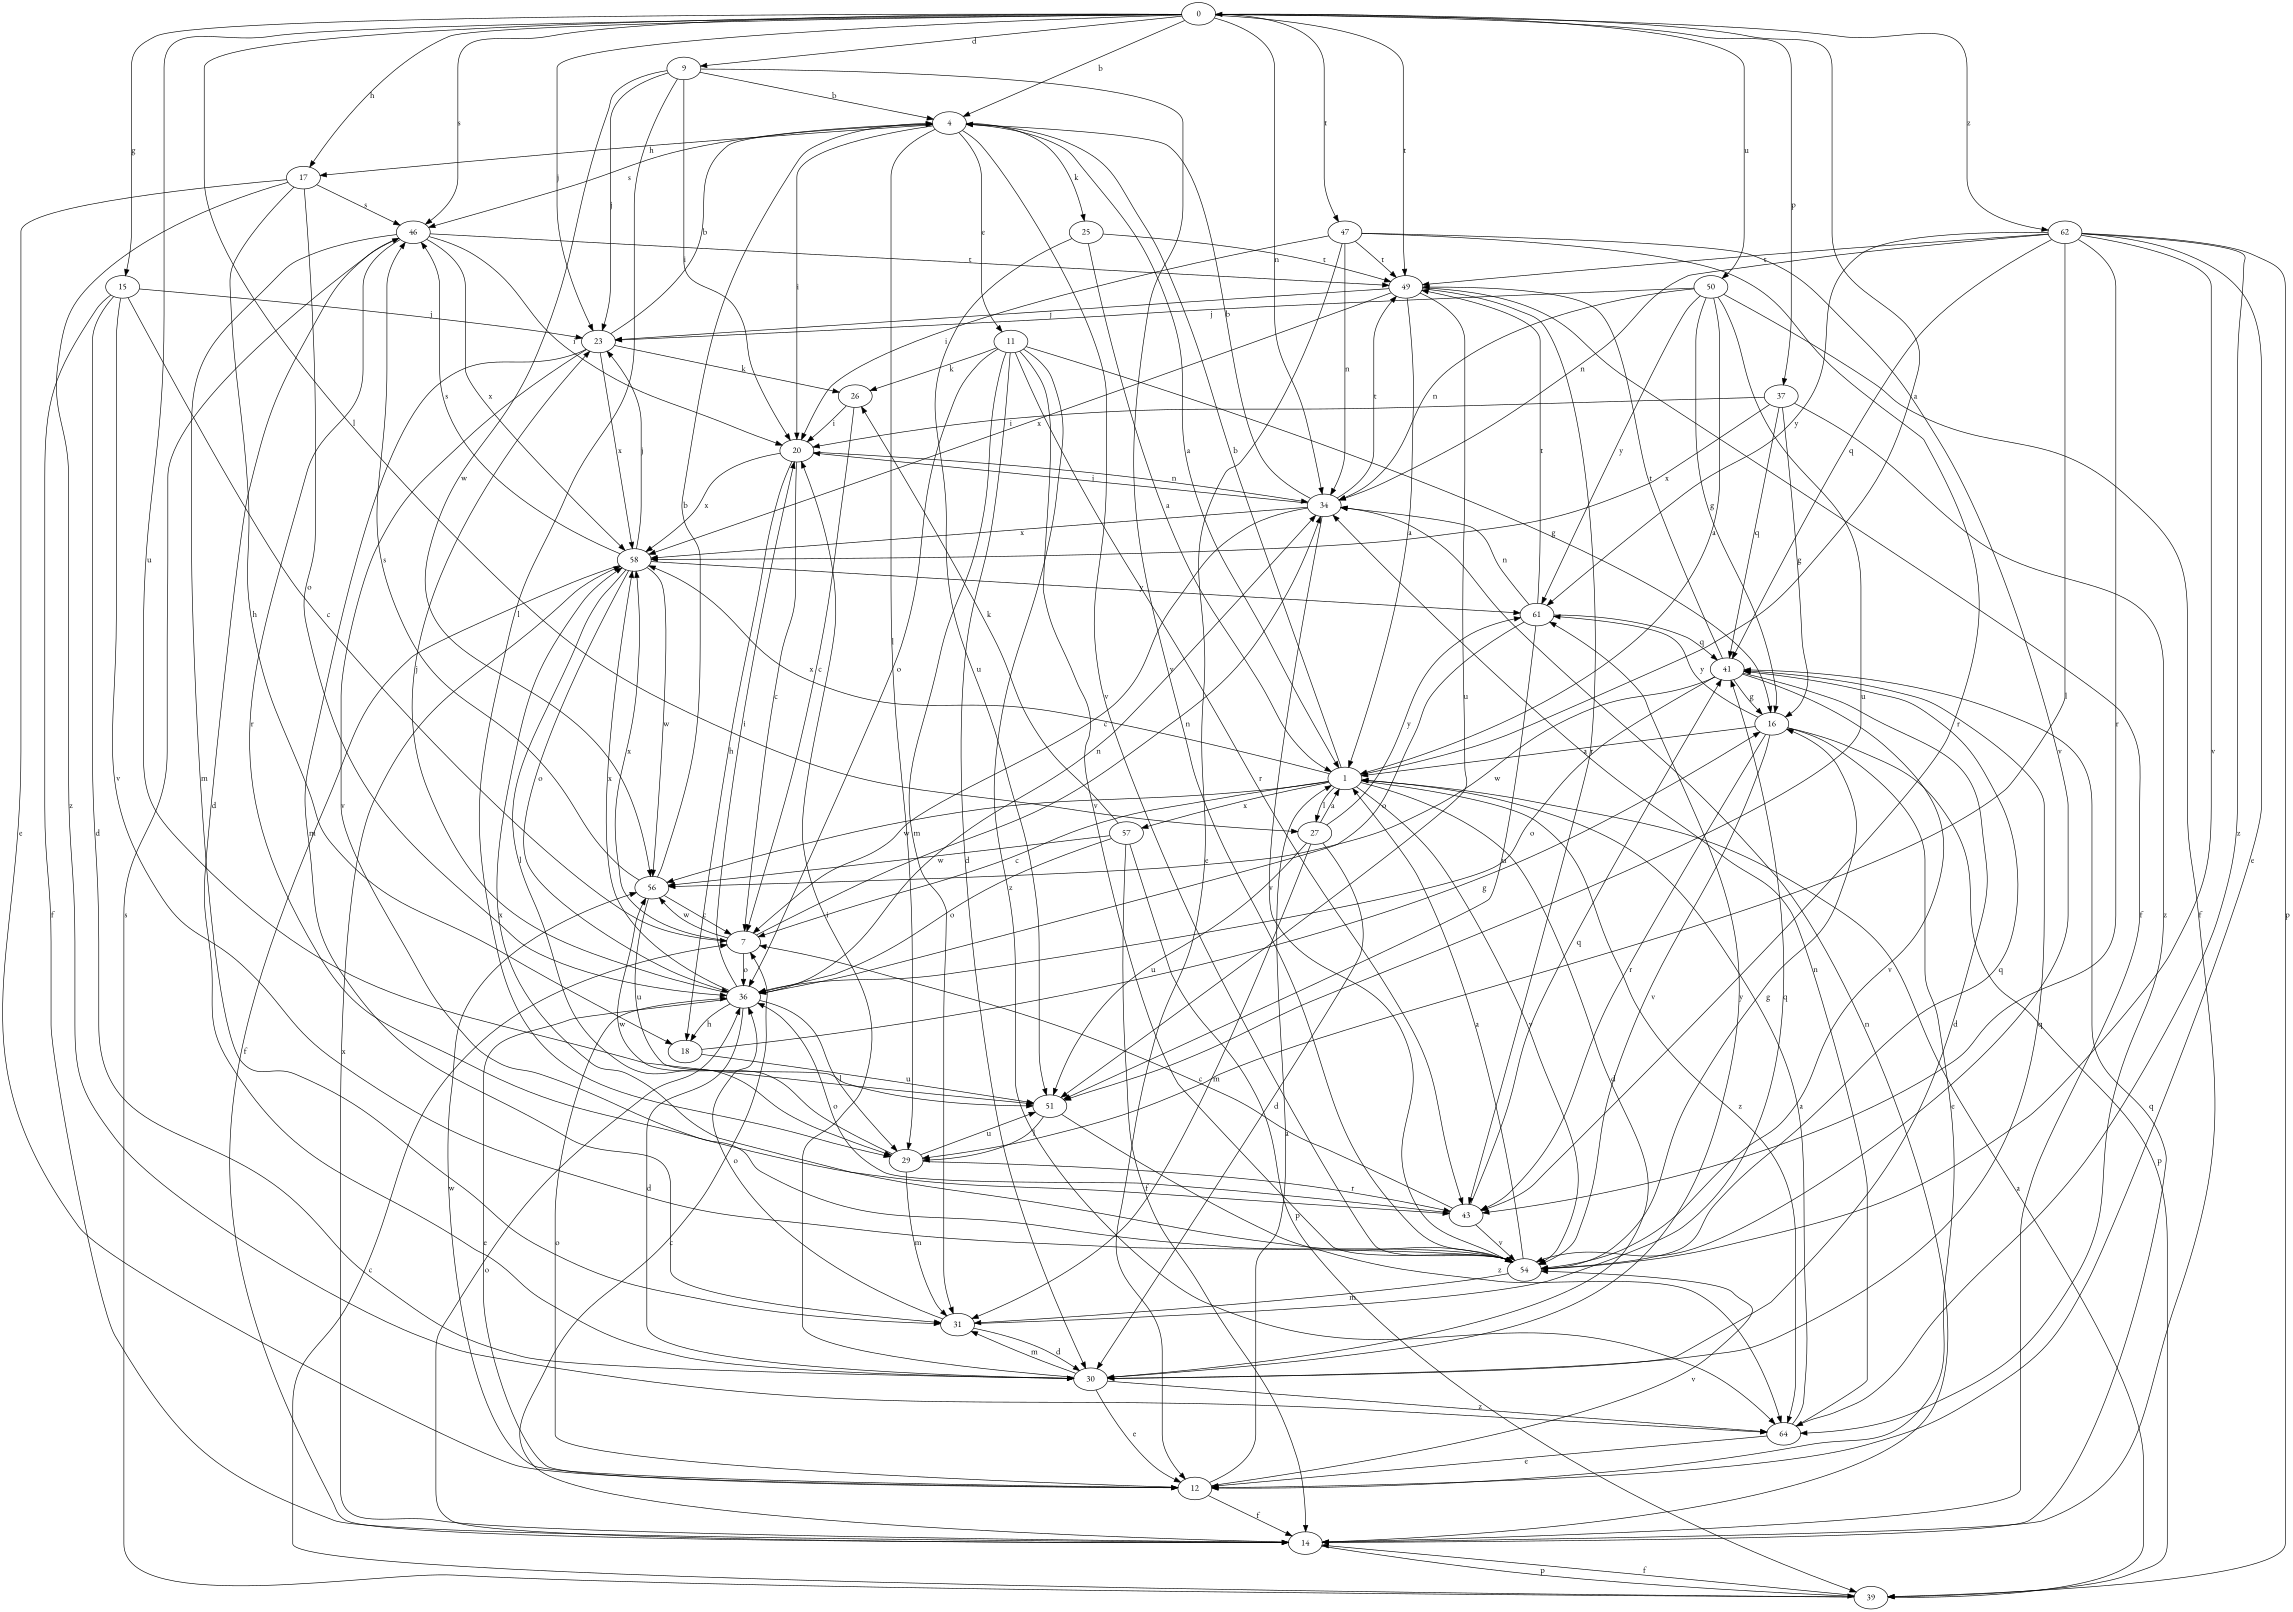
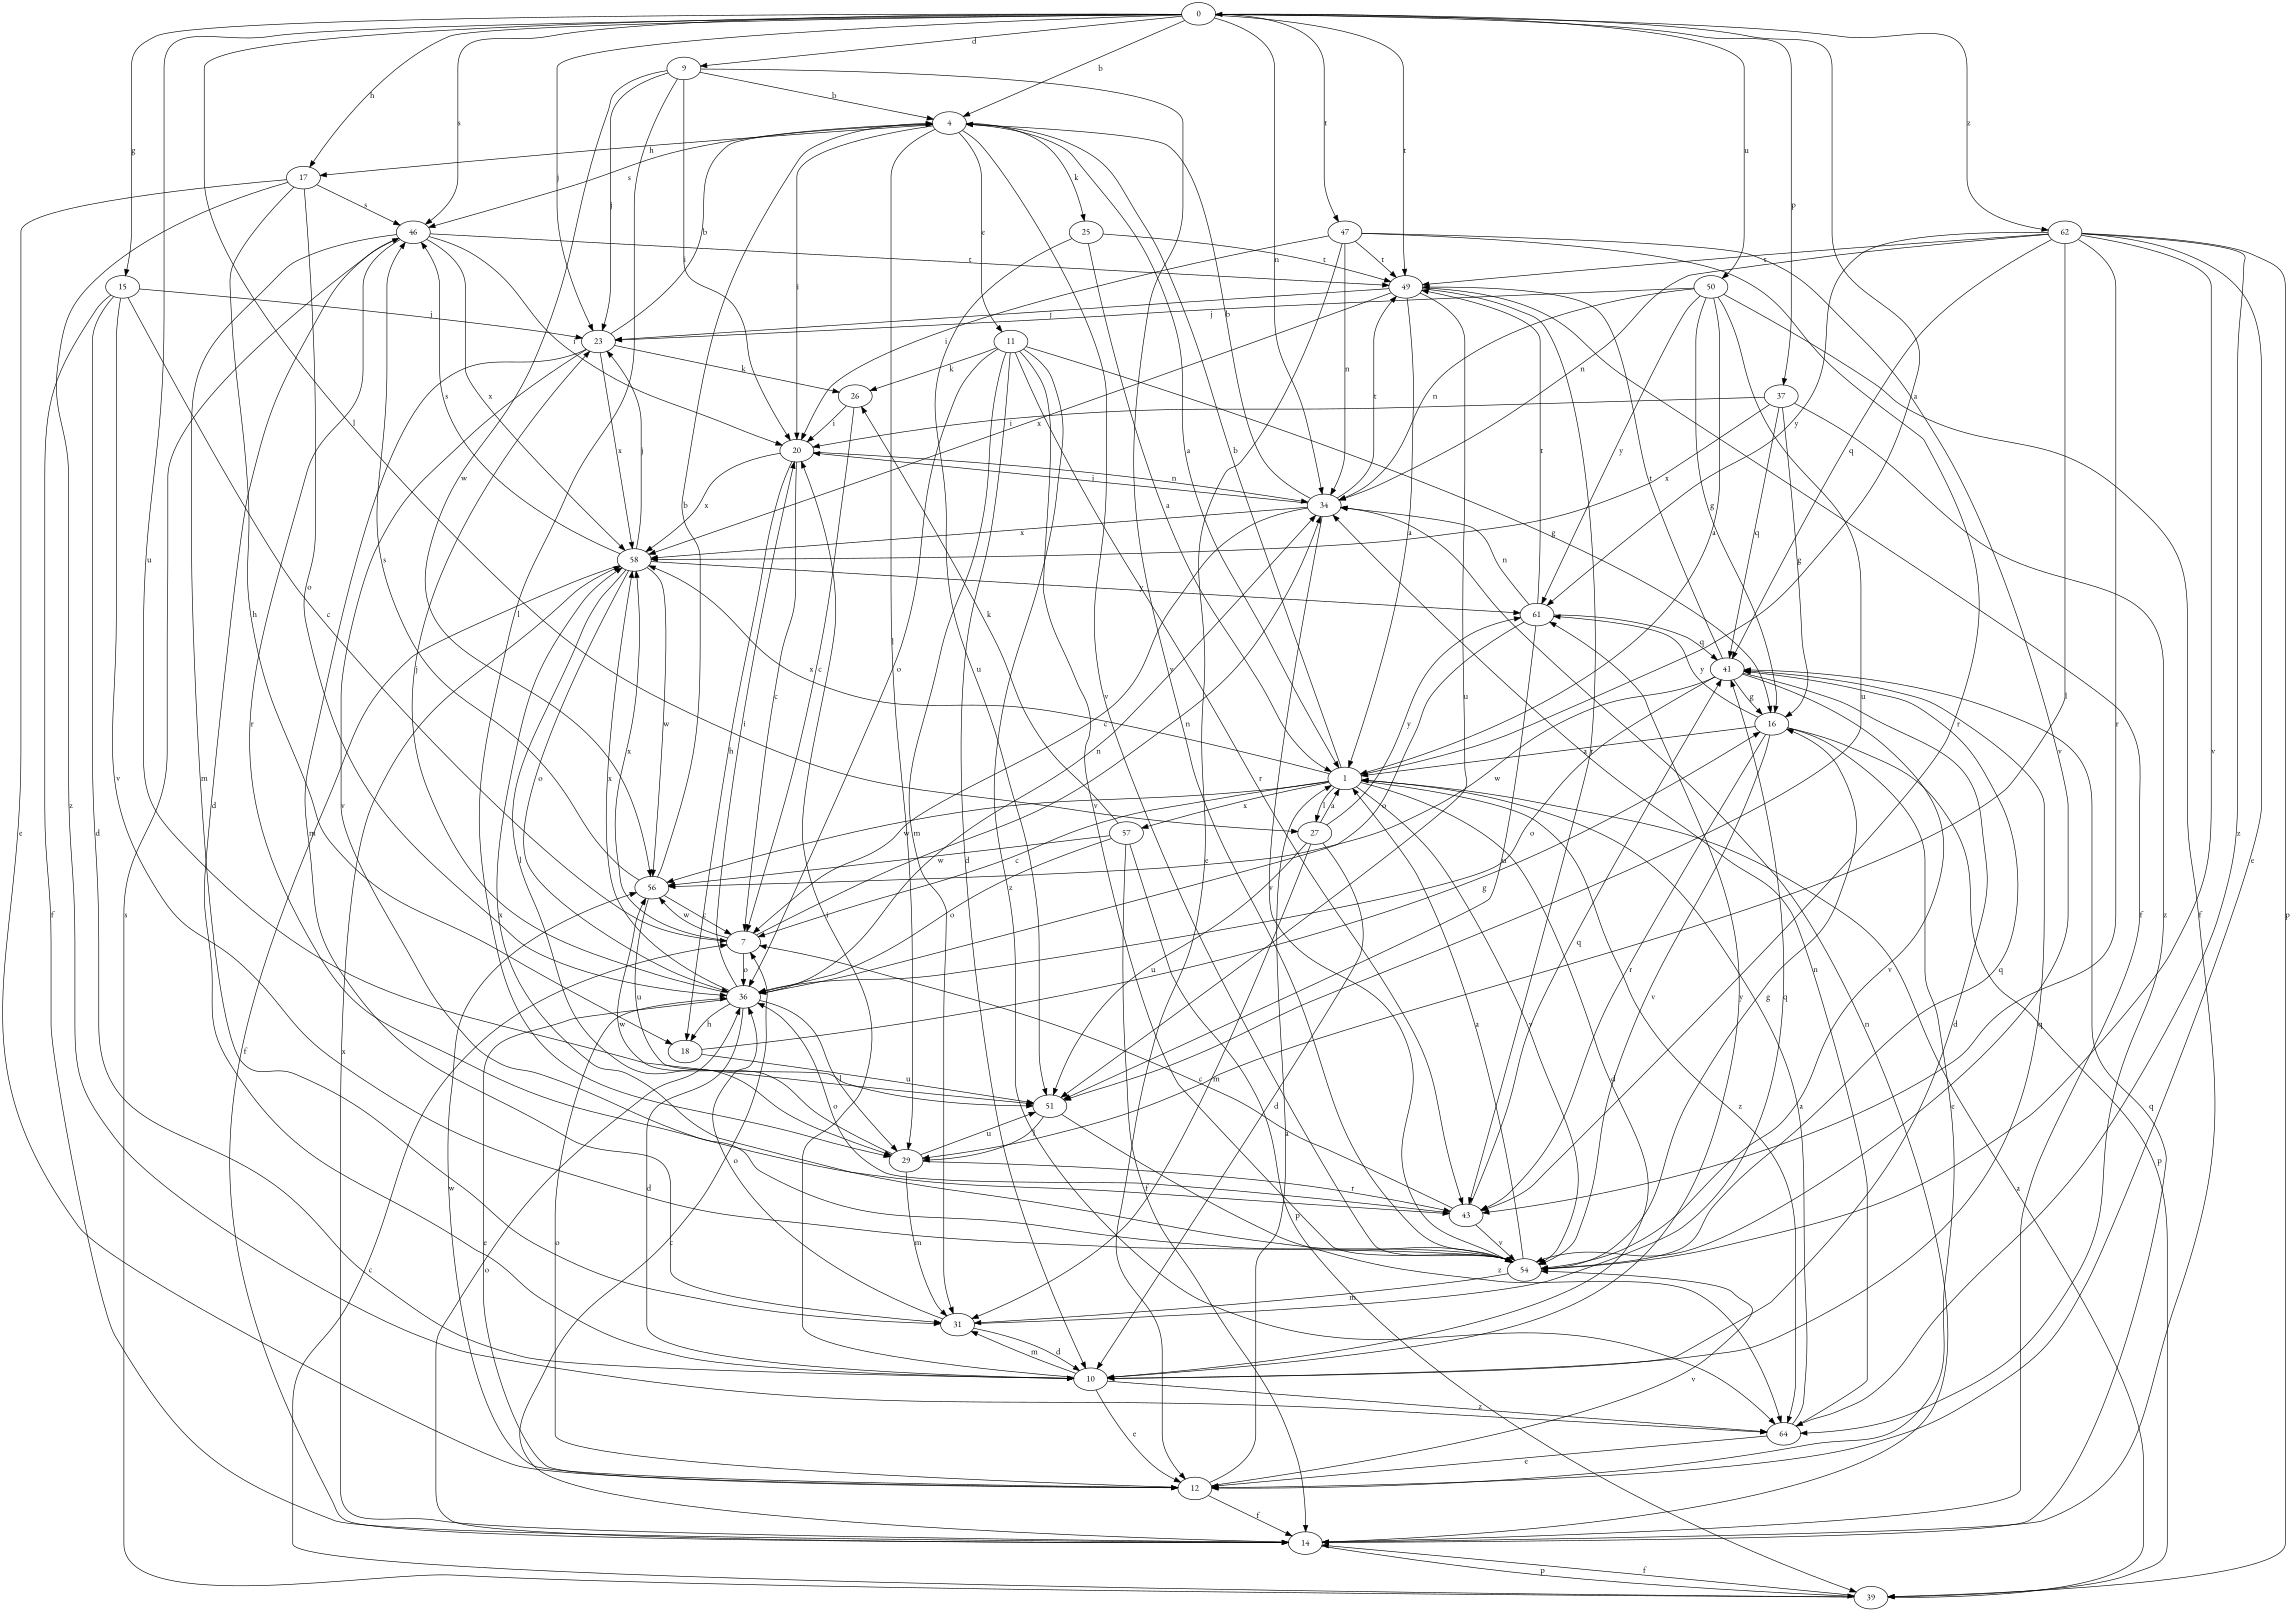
(1091, 1379) -> (1091, 1379)
